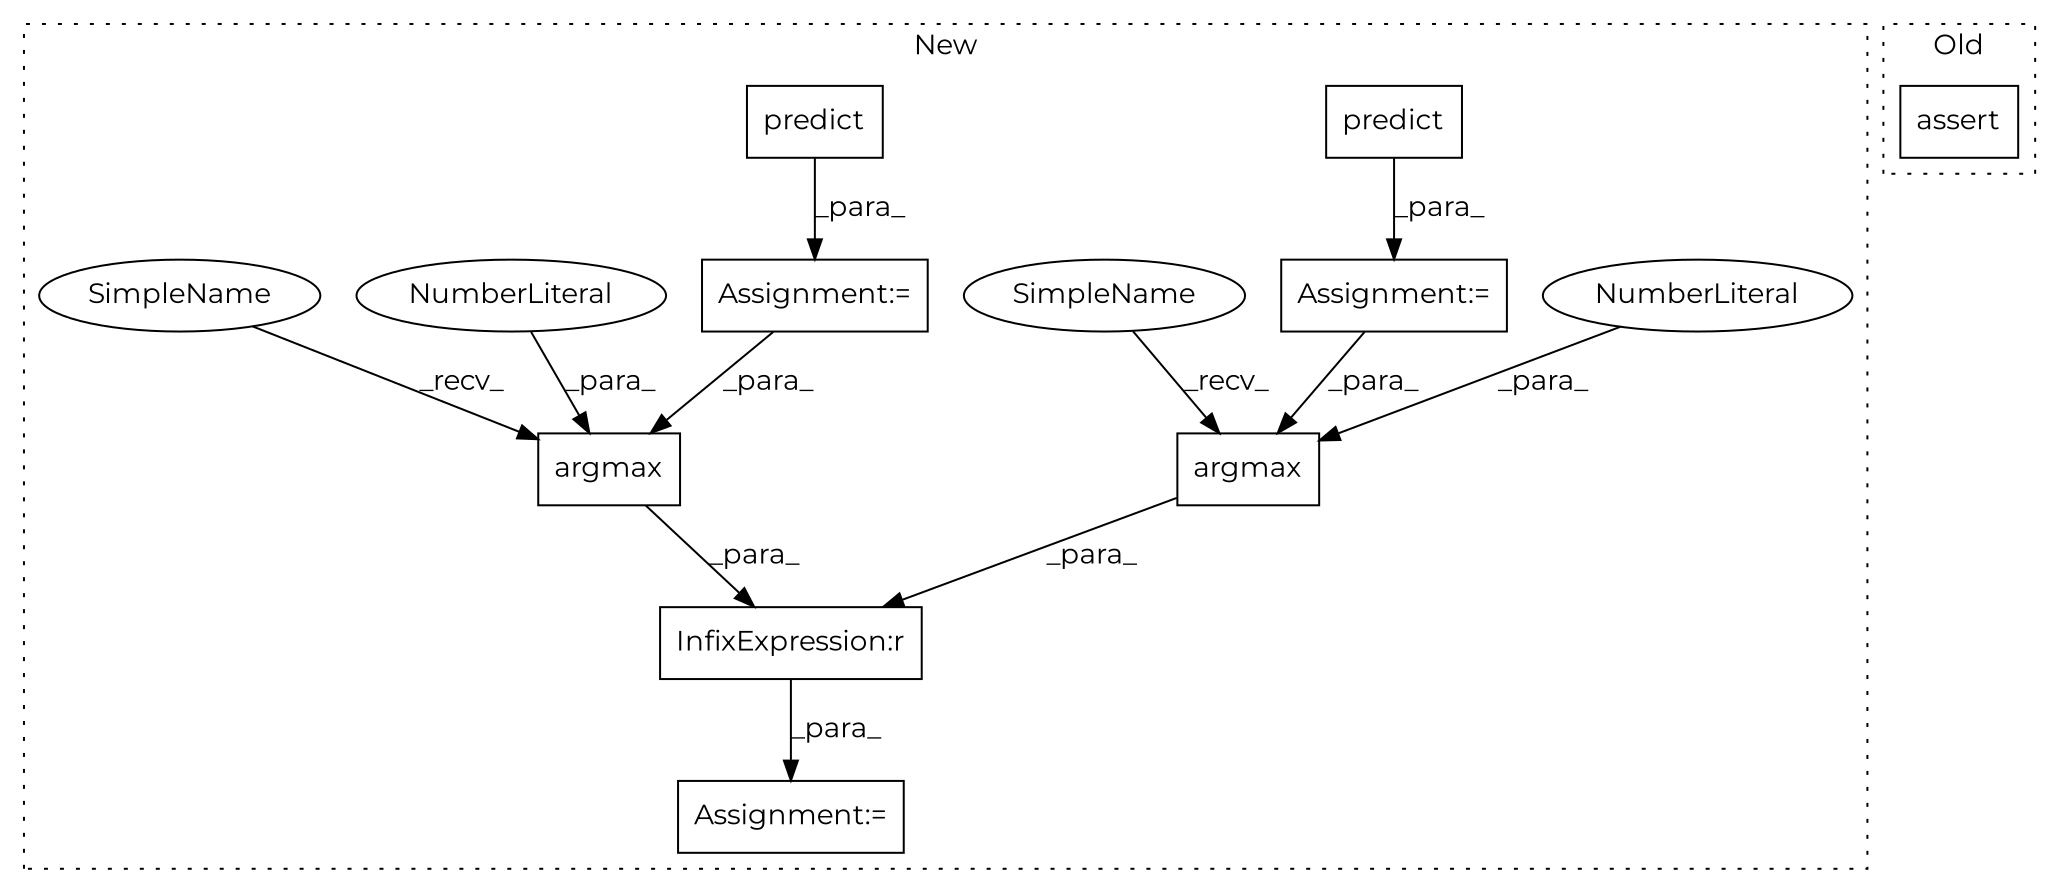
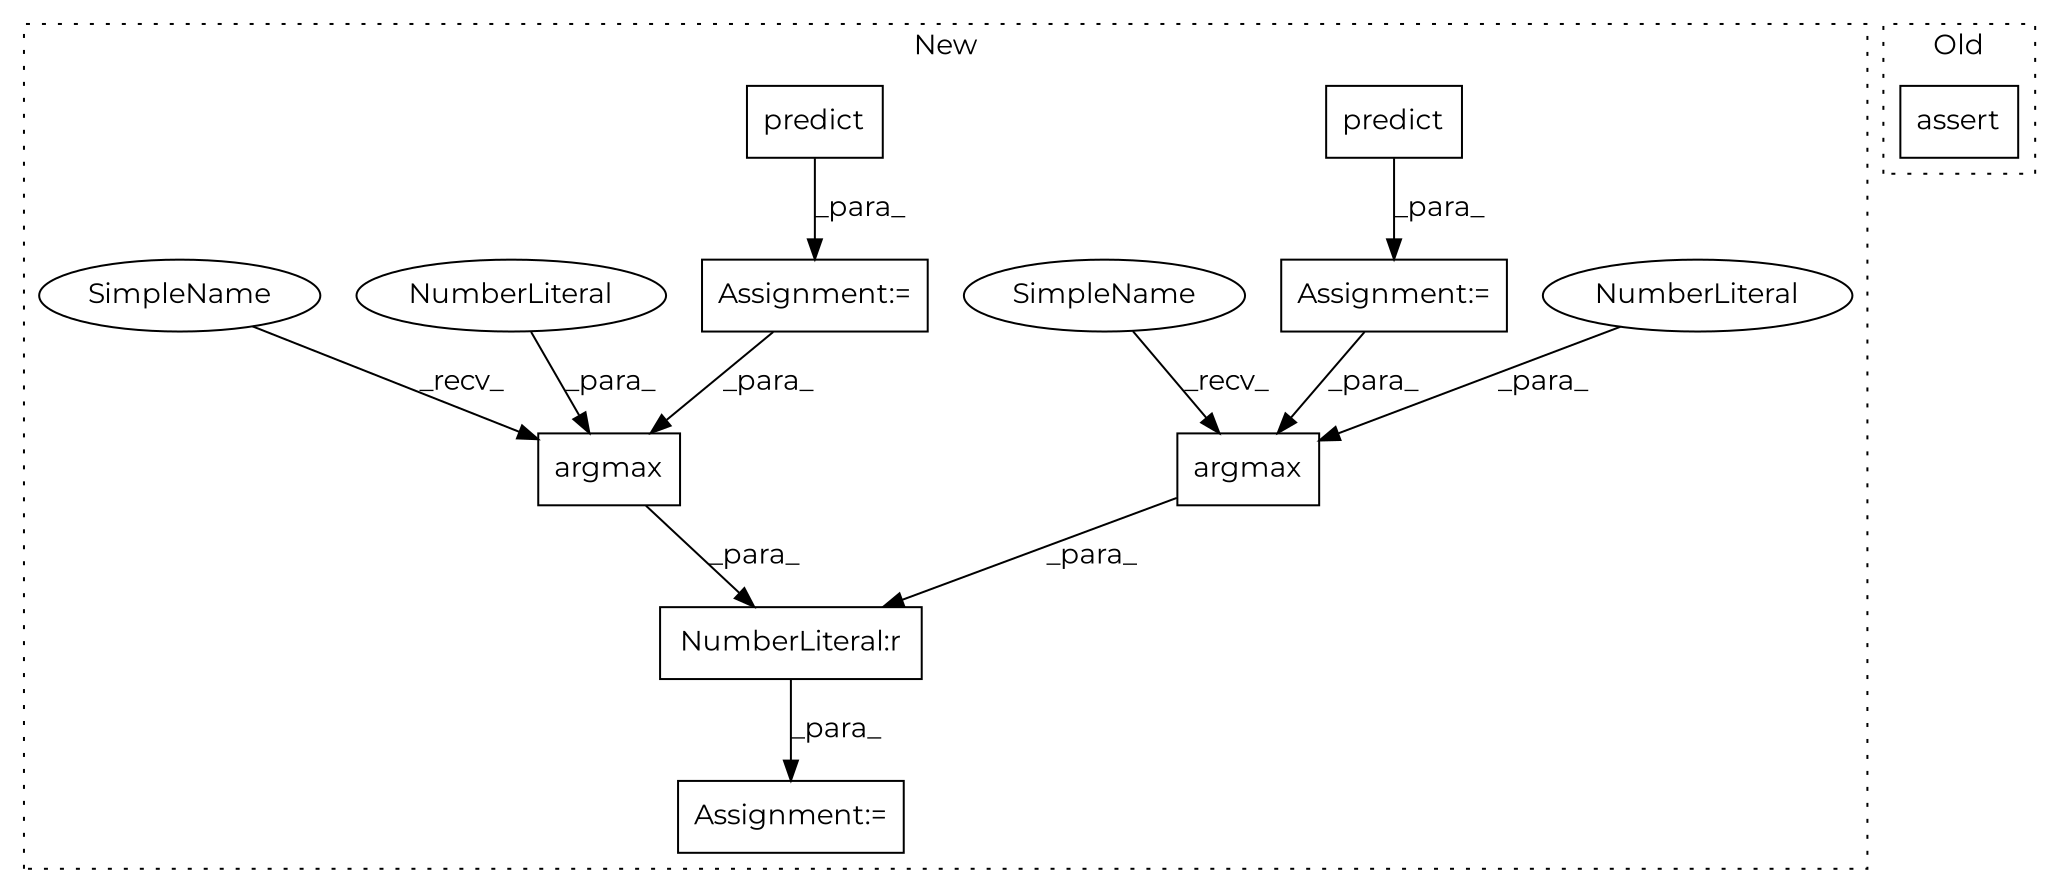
(791, 643) -> (791, 643)
